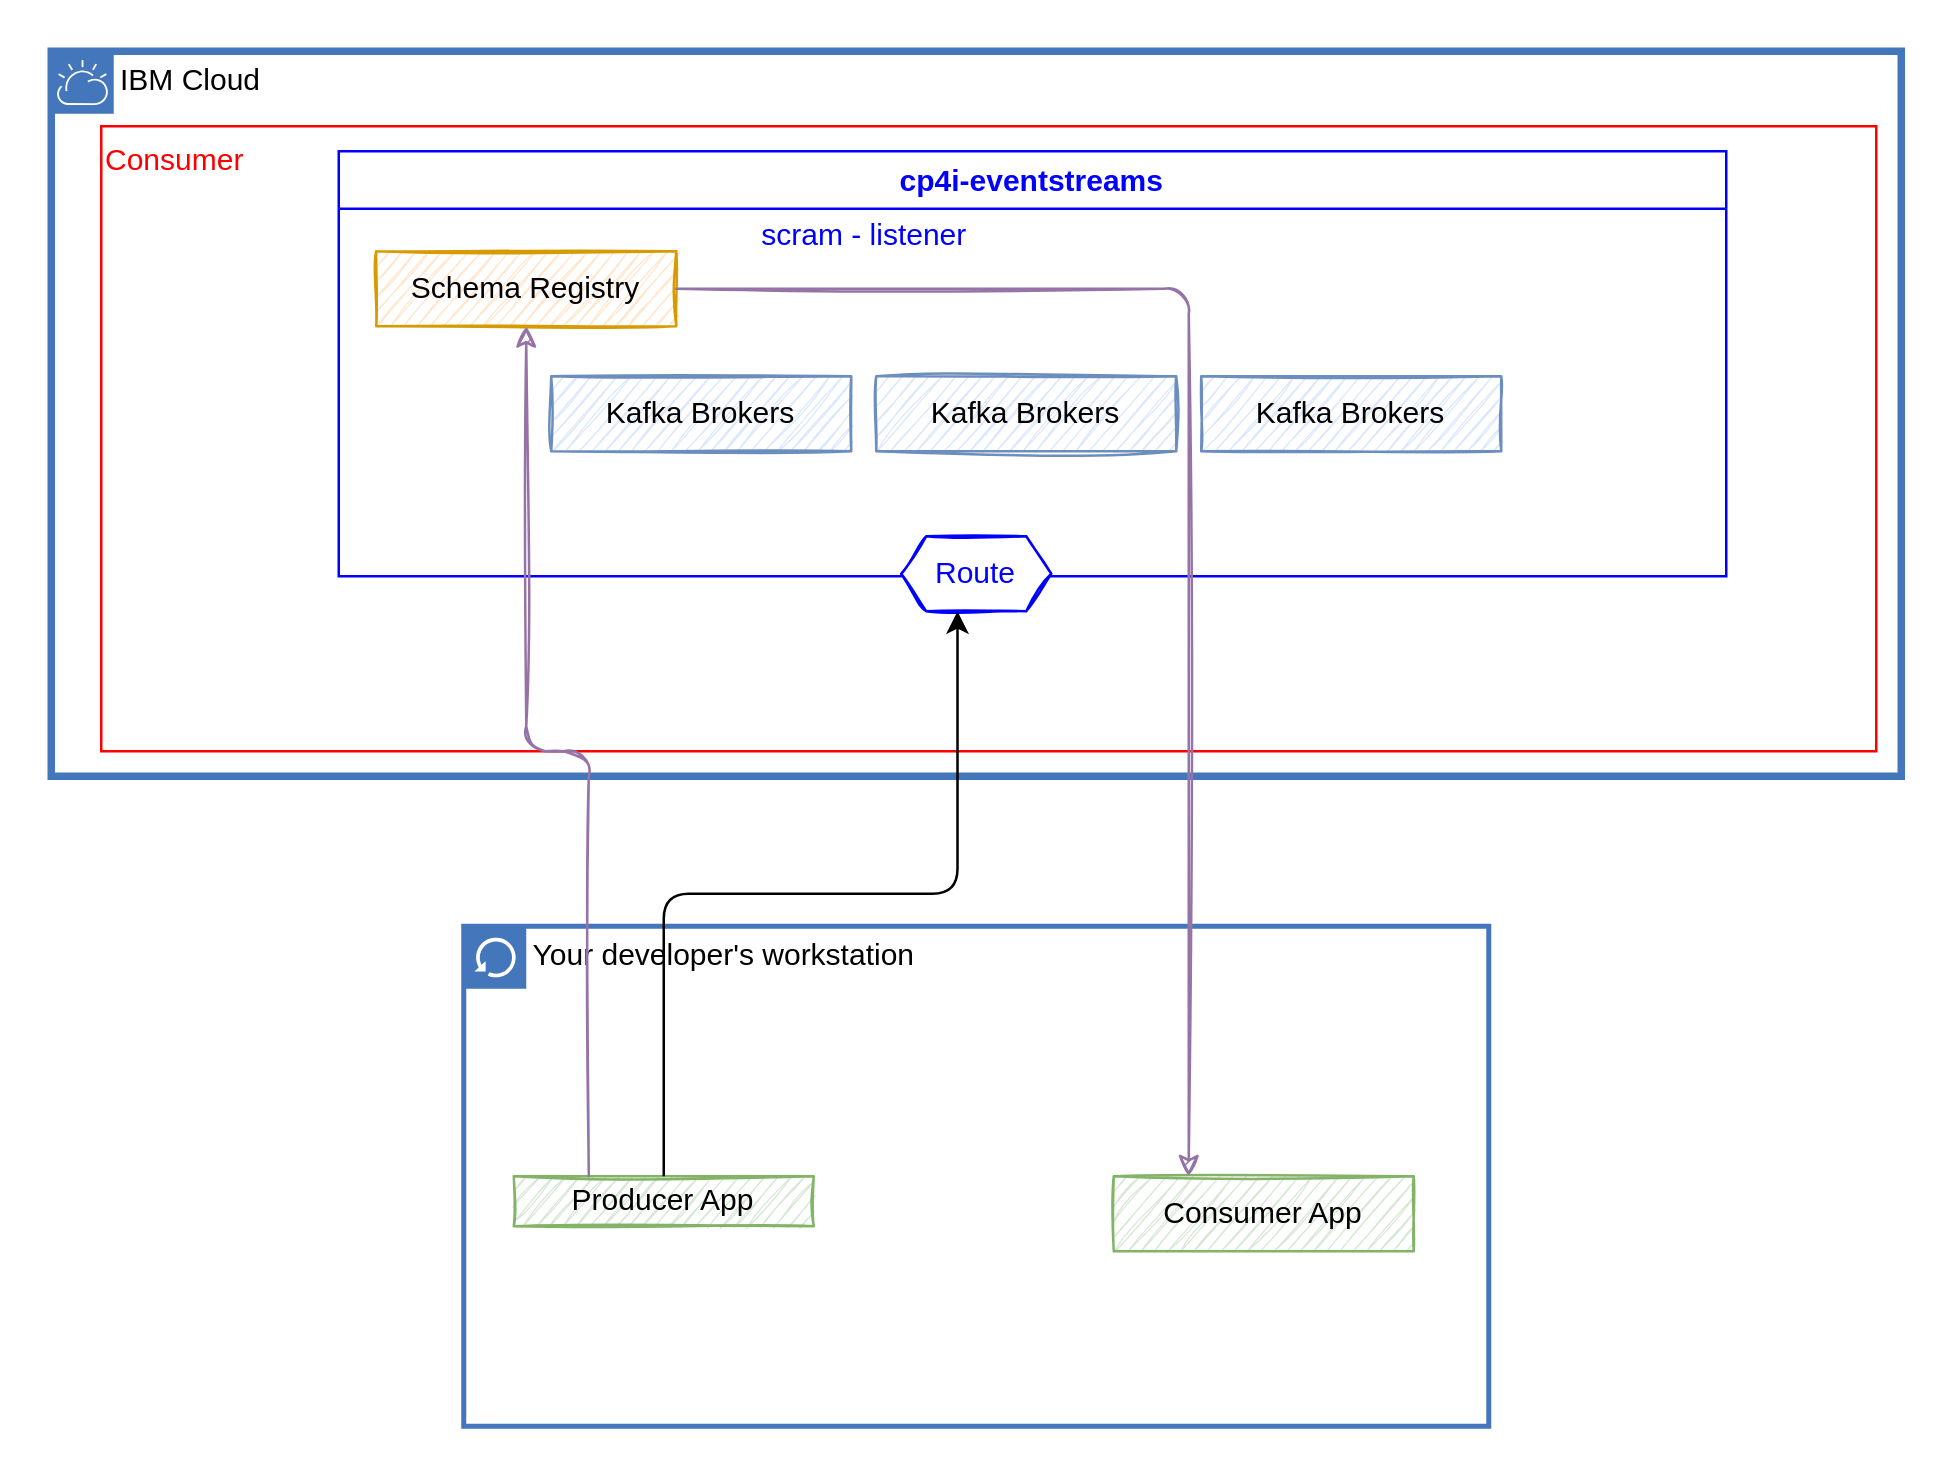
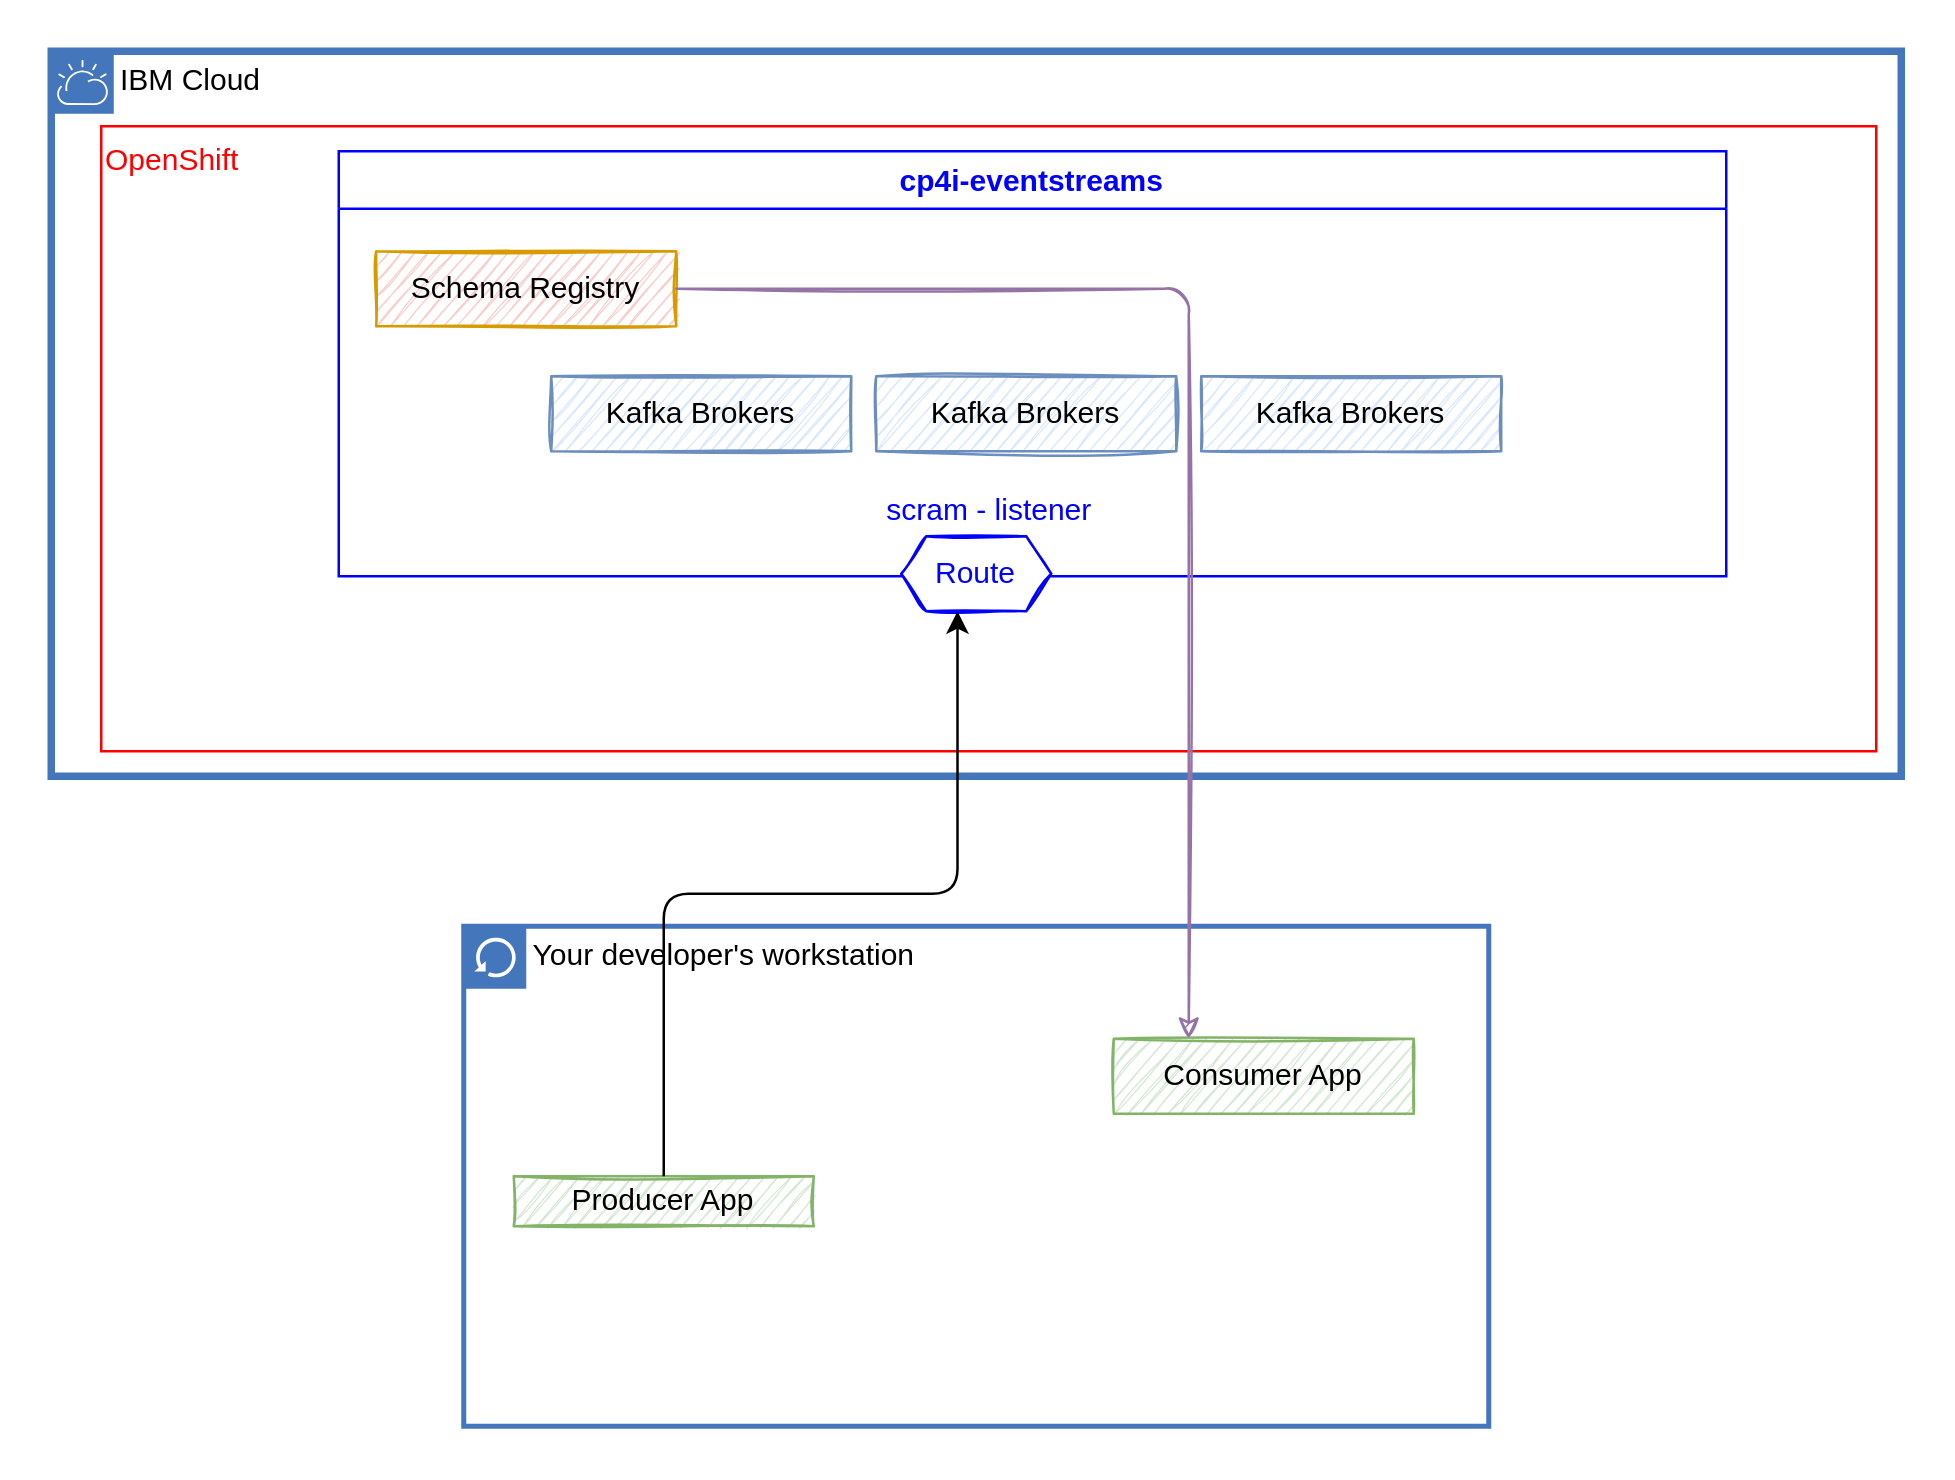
(173, 162) -> (178, 162)
(864, 236) -> (989, 511)
(526, 289) -> (526, 289)
(589, 861) -> none
(1264, 1214) -> (1264, 1076)
